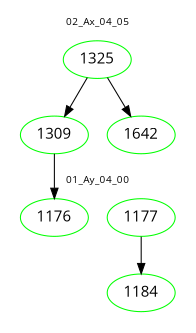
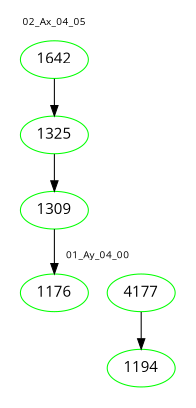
(116, 93) -> (54, 92)
(141, 218) -> (141, 293)
(141, 293) -> (141, 368)
